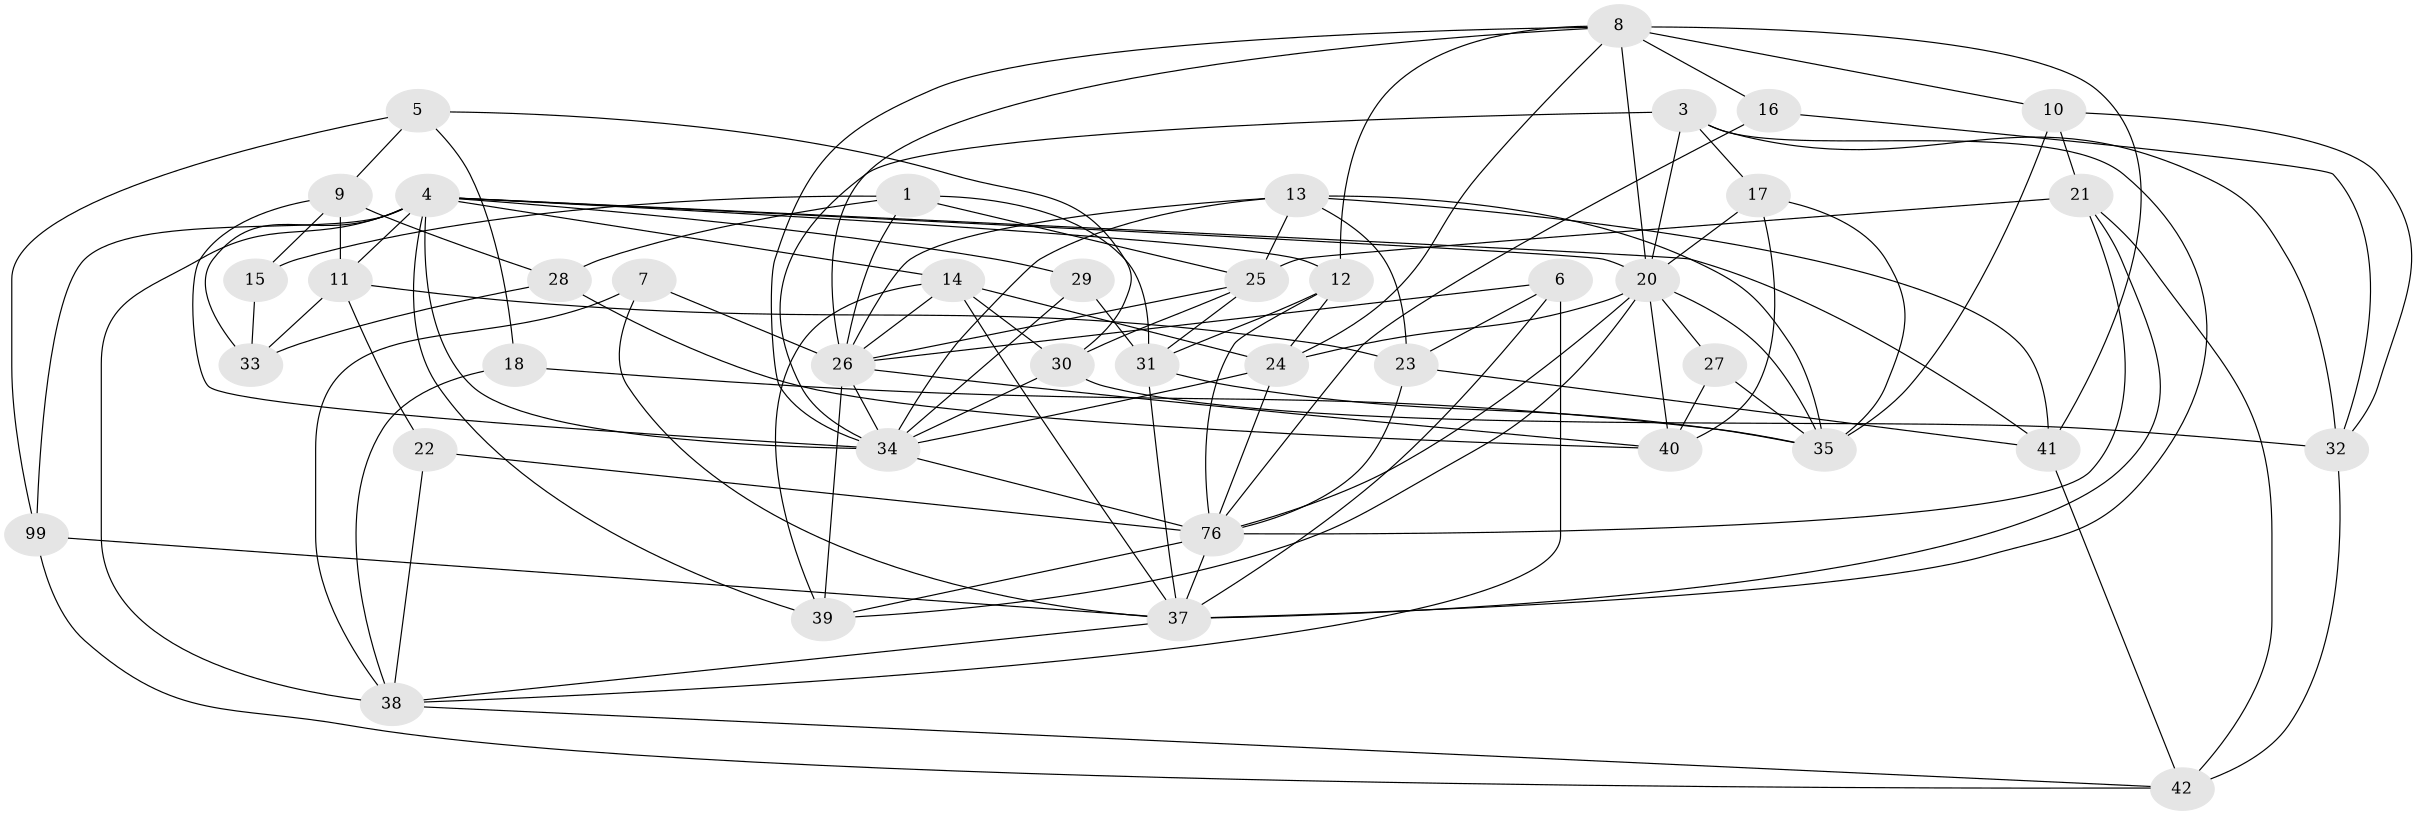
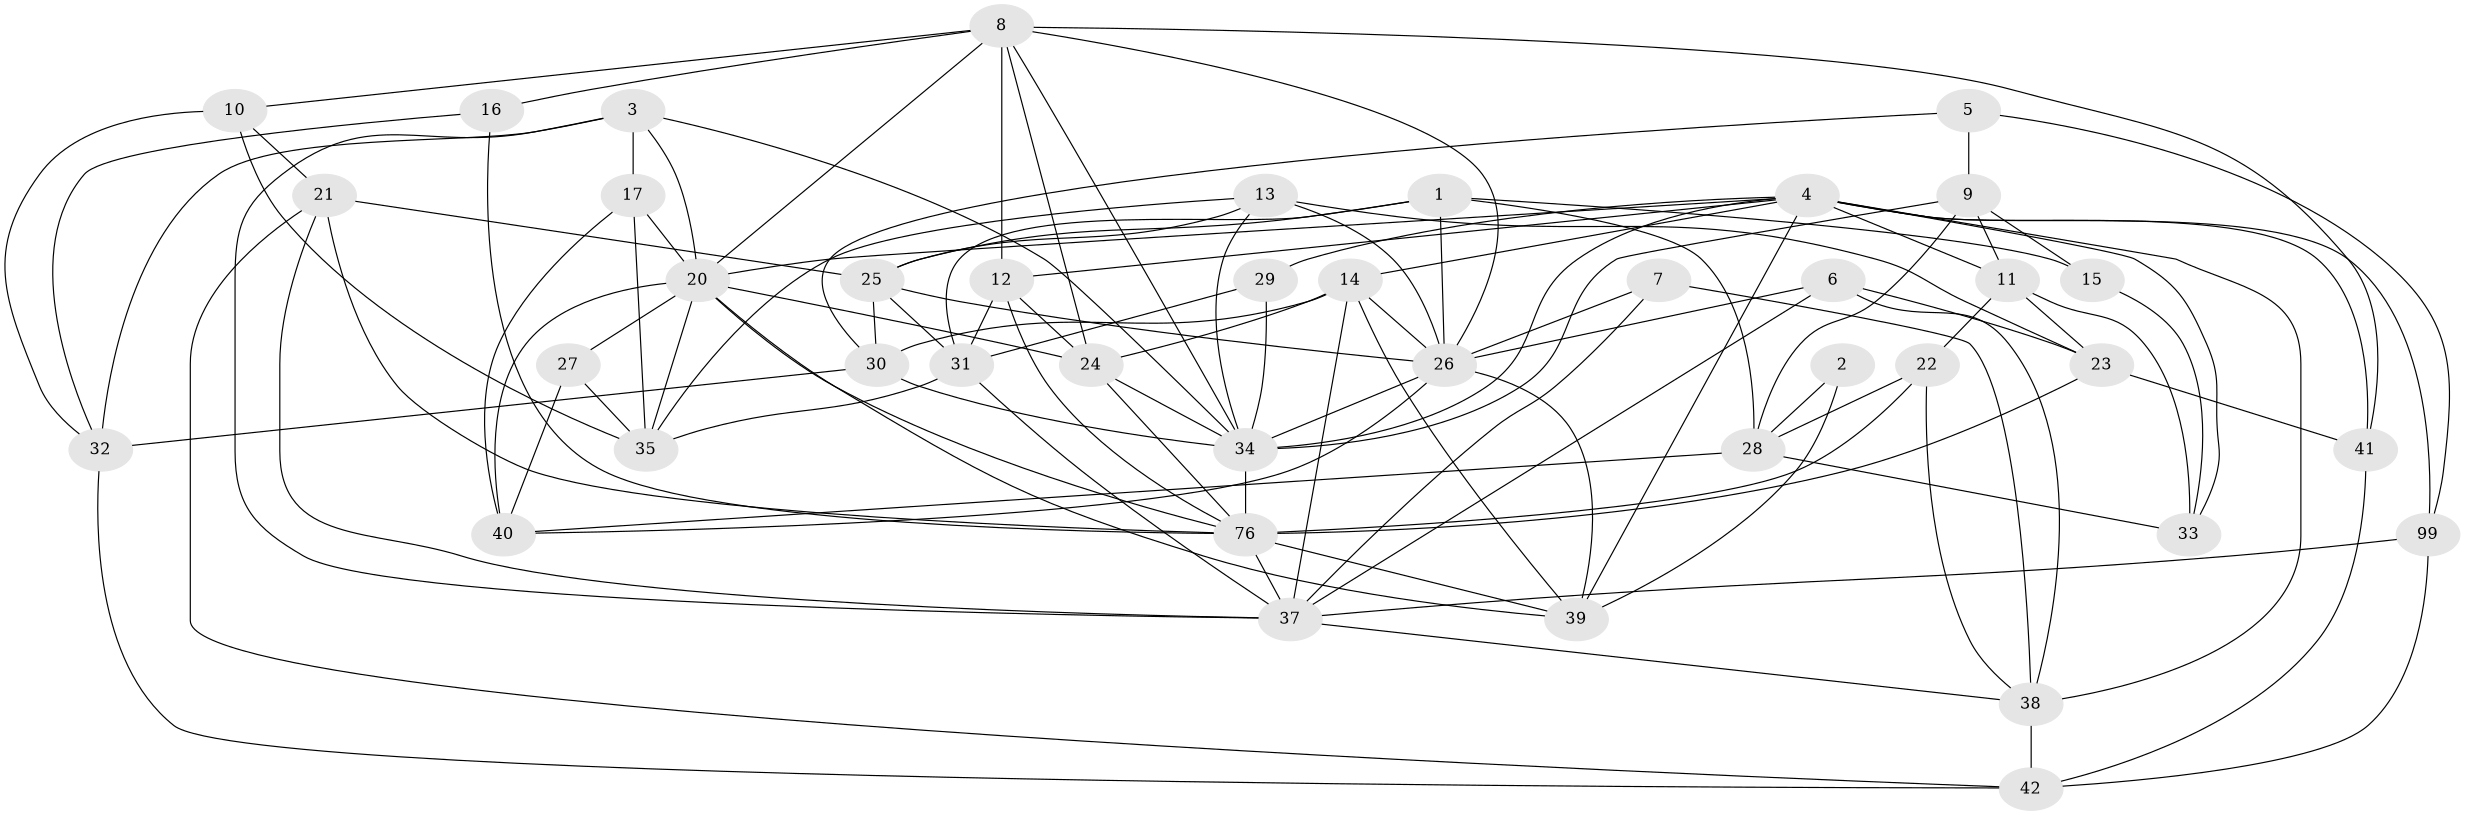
(1728, 244) -> none
(515, 365) -> none
none -> (1843, 365)
none -> (1840, 408)
